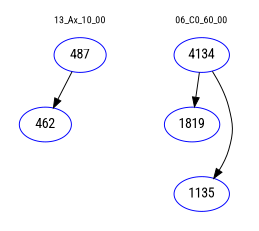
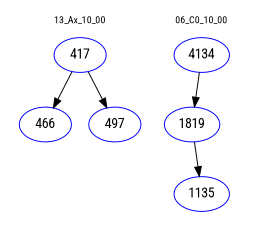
(202, 21) -> (202, 21)
(80, 55) -> (80, 55)
(232, 120) -> (196, 154)
(45, 125) -> (45, 125)
none -> (115, 125)
